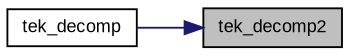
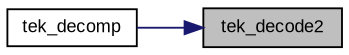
(273, 28) -> (273, 28)
